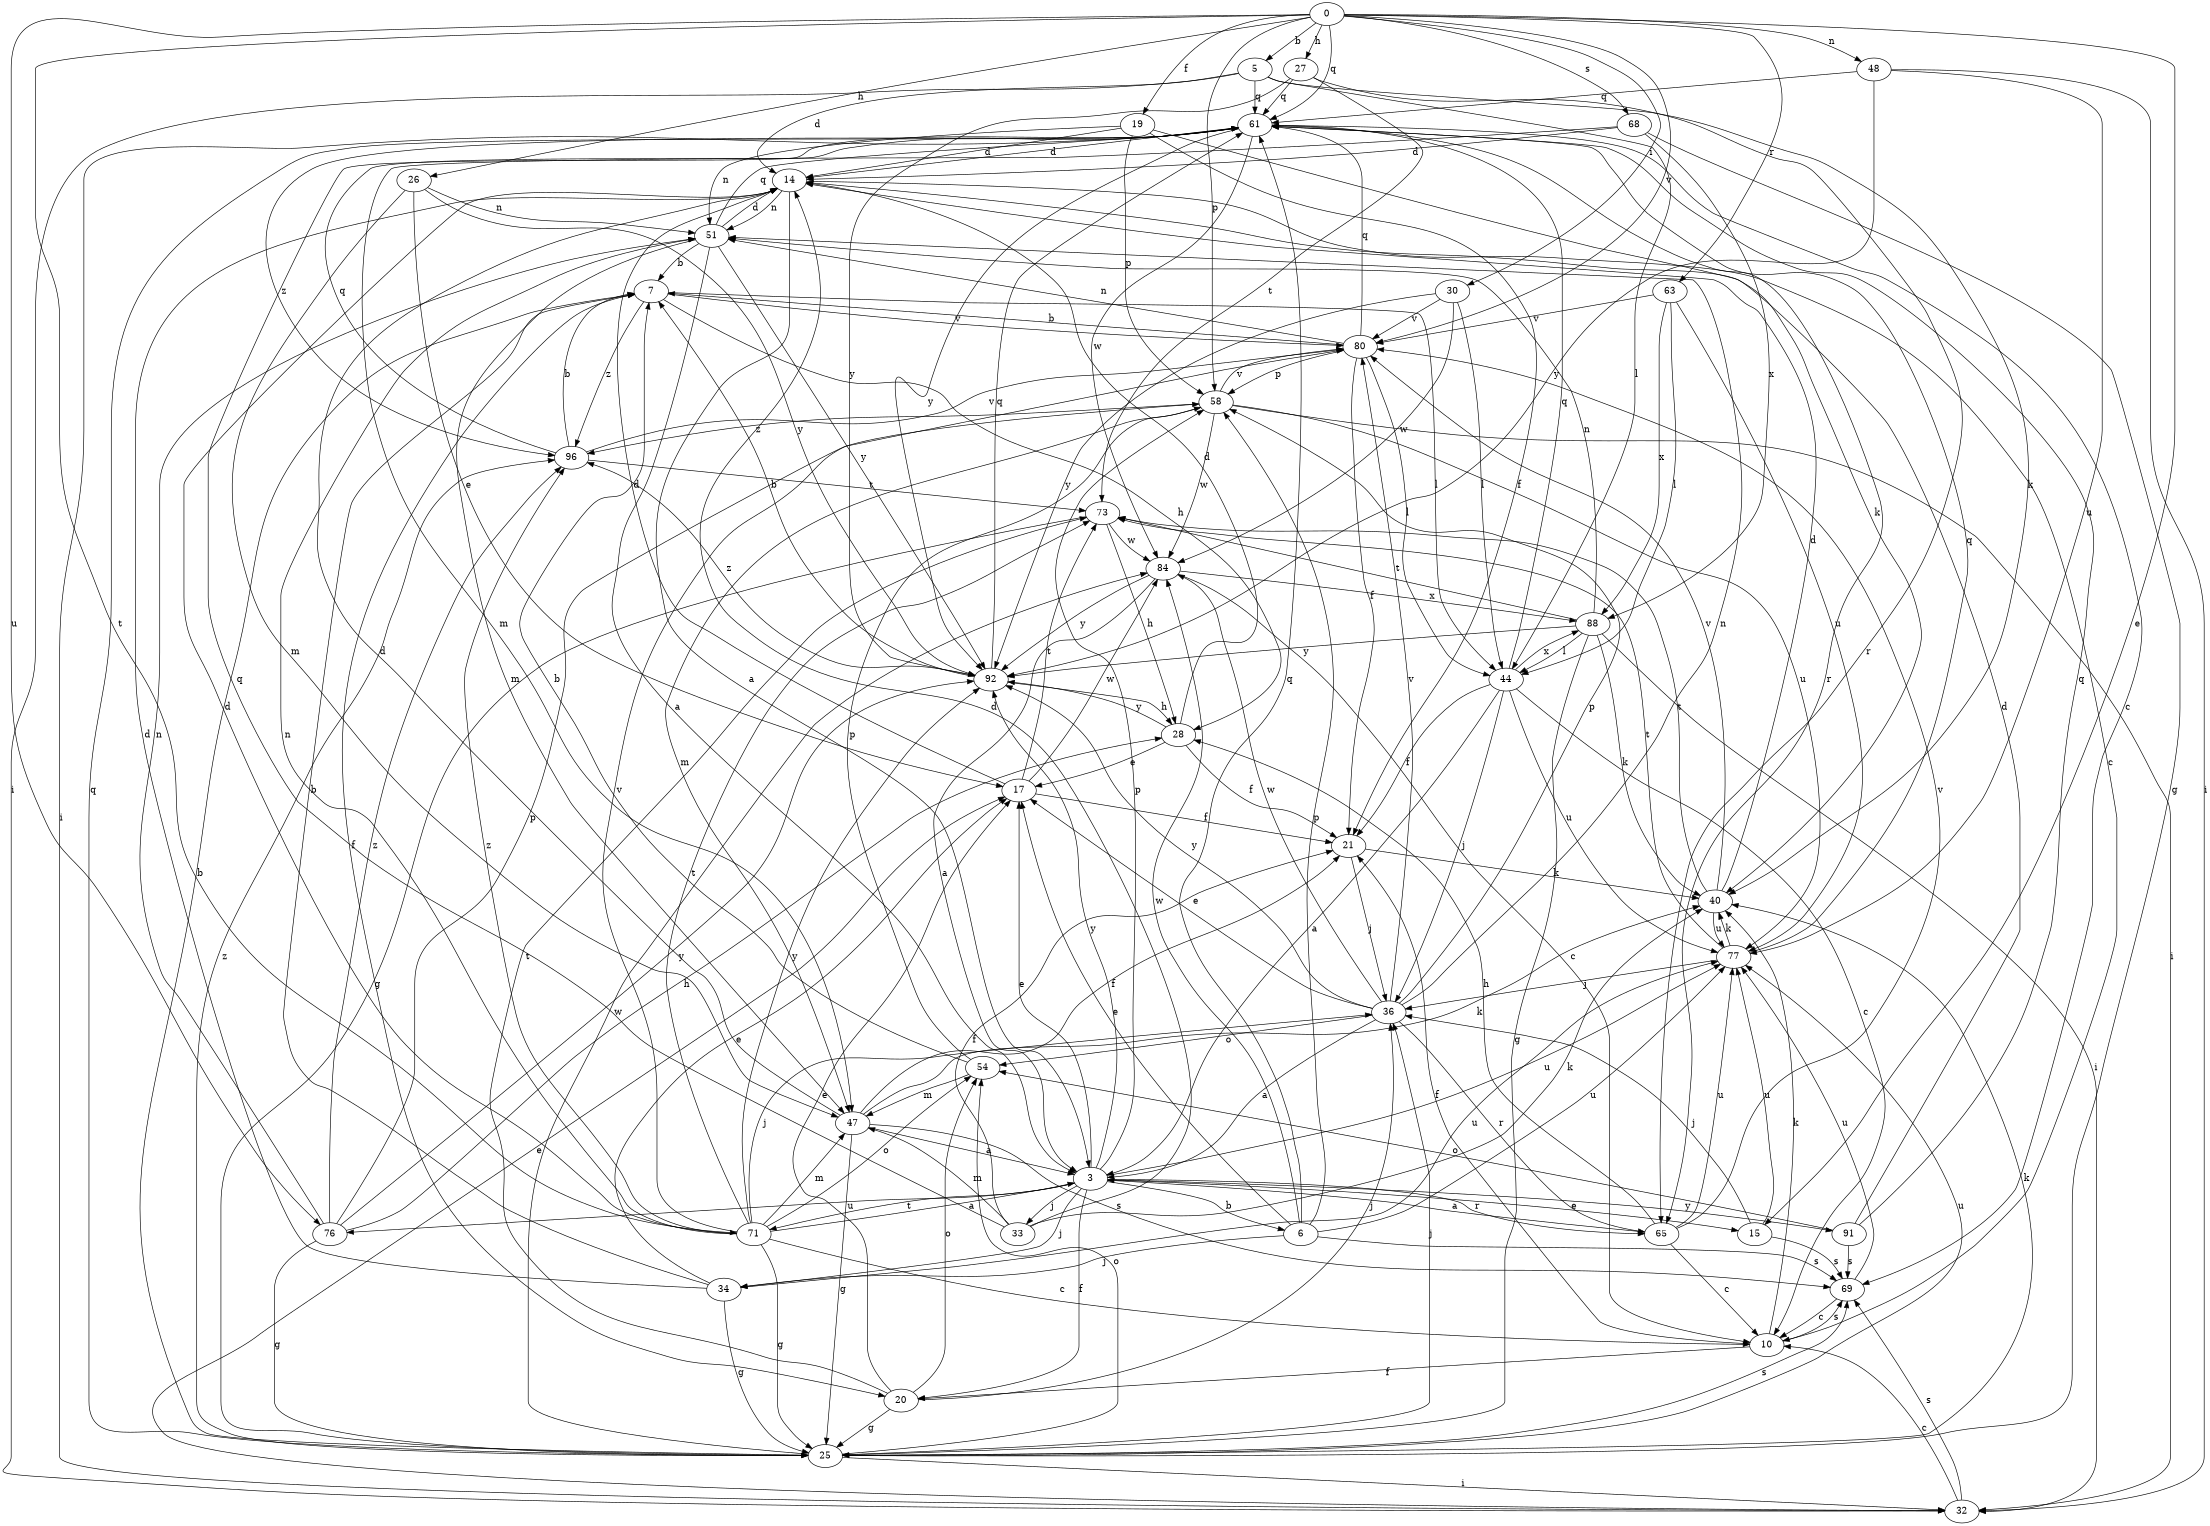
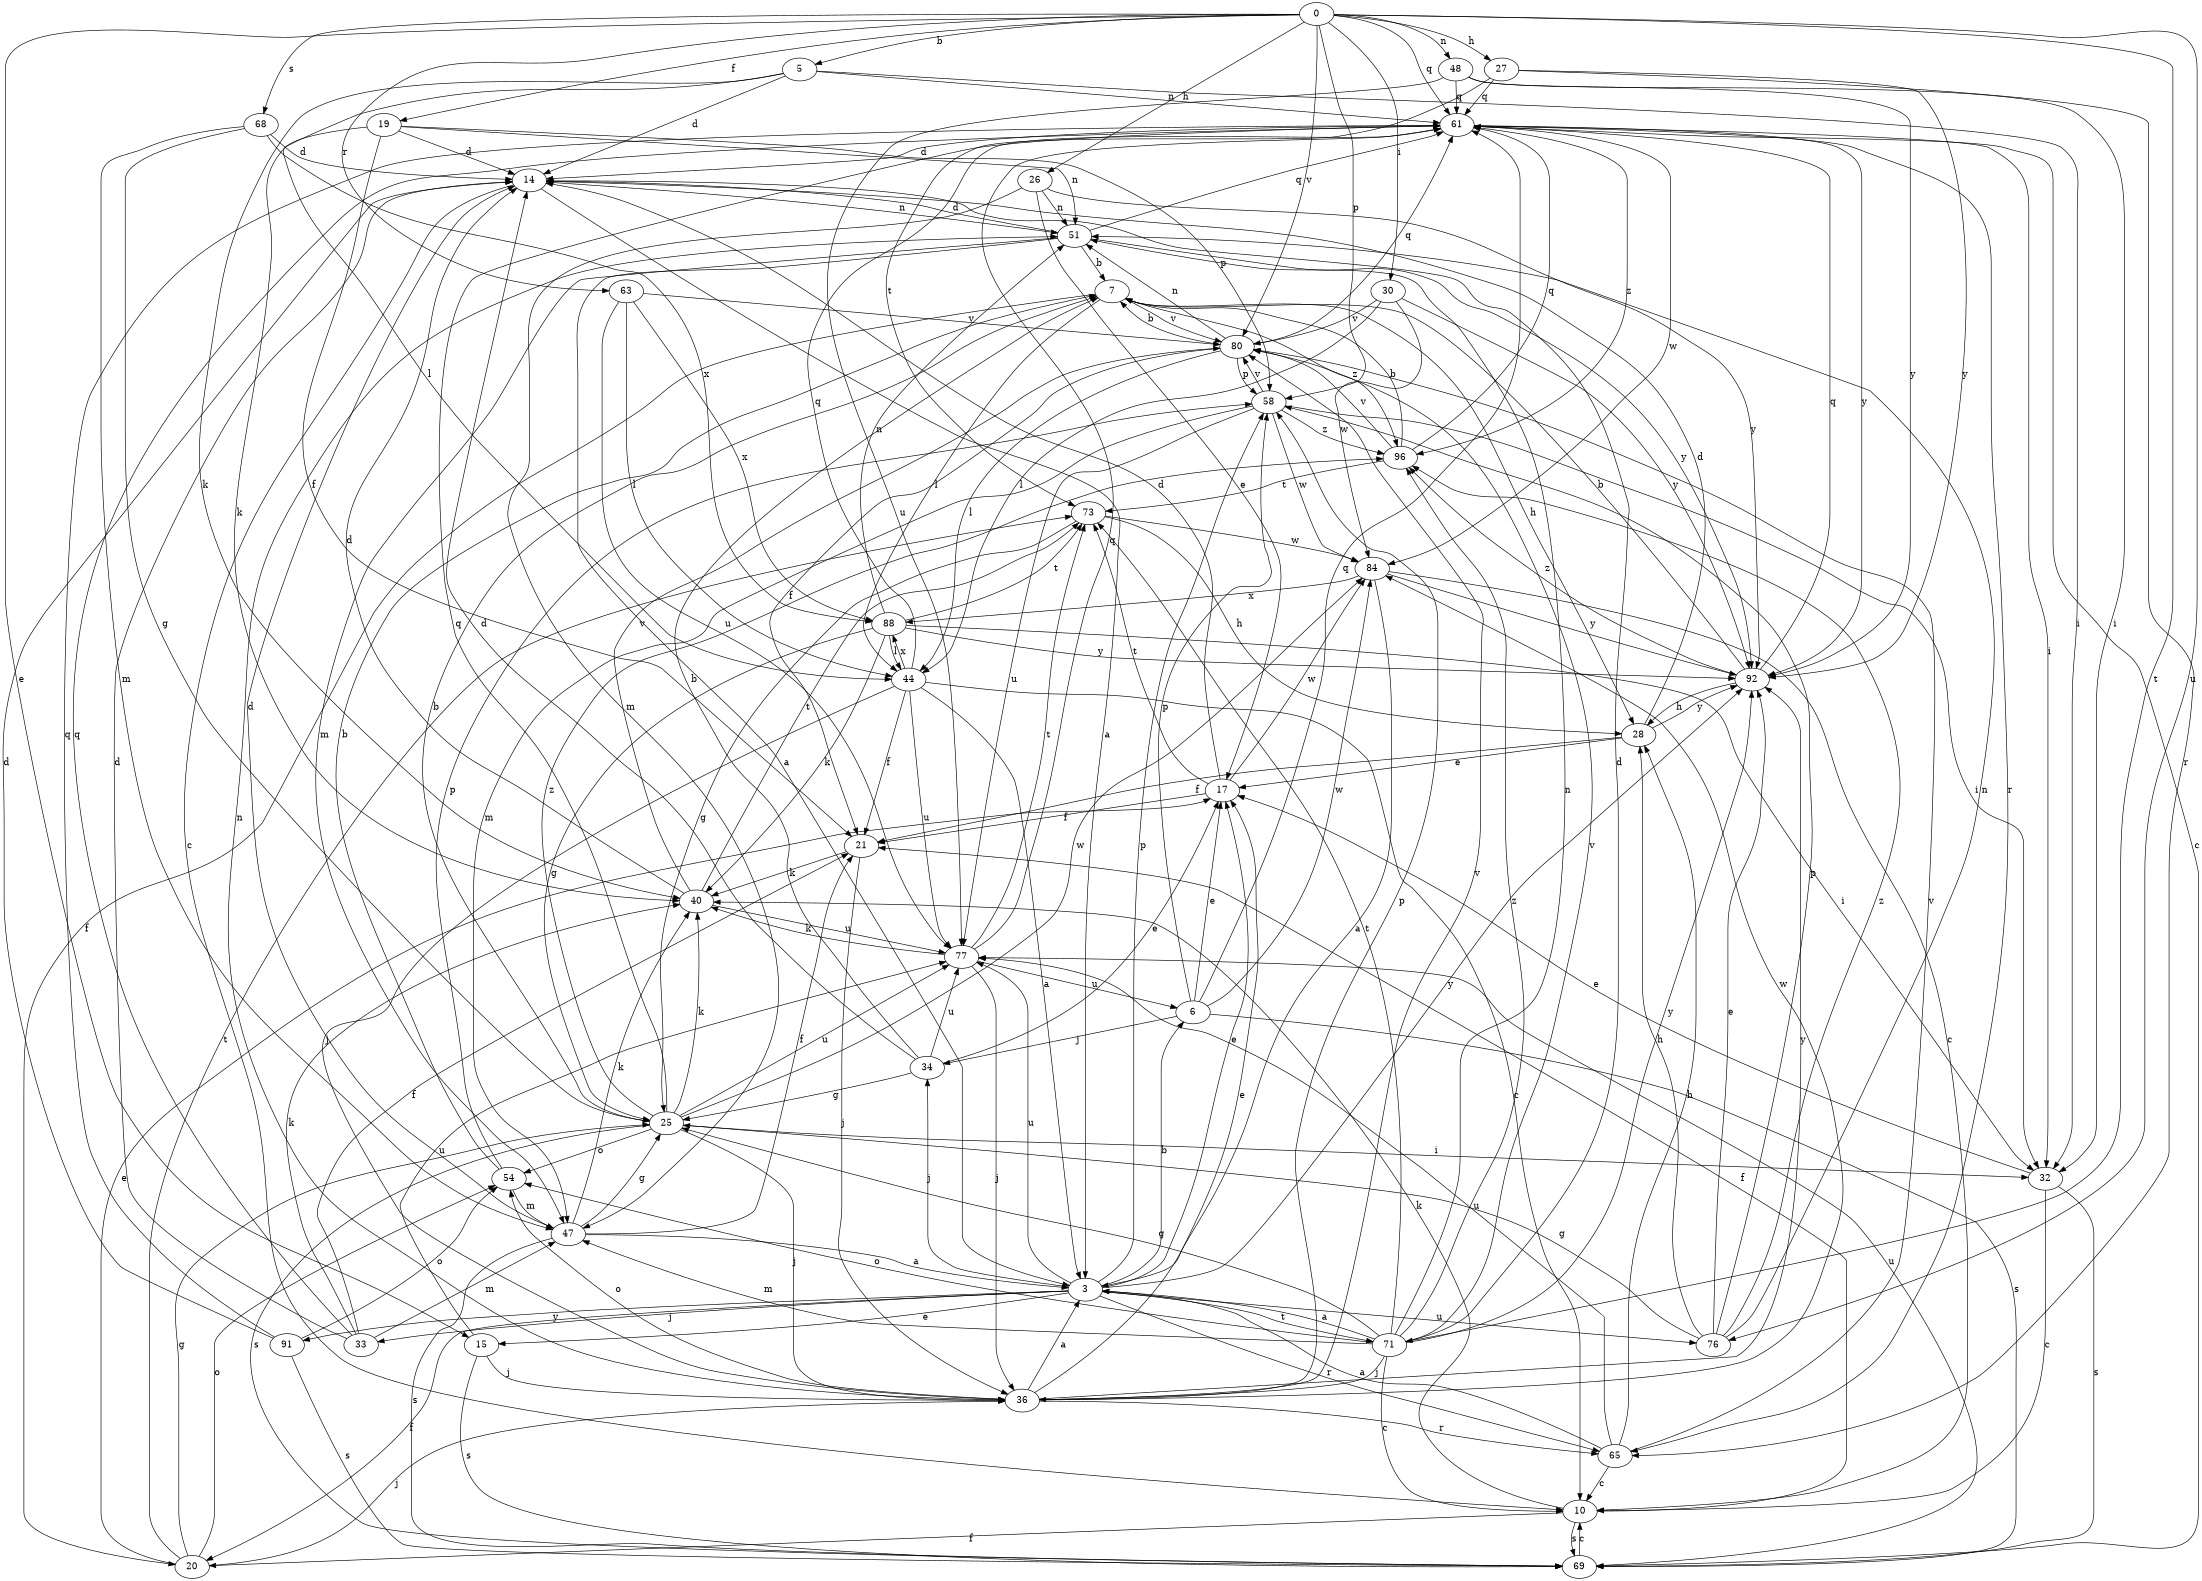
(1258, 97) -> (1171, 97)
(682, 957) -> (1731, 1012)
(1536, 1130) -> (1074, 984)
